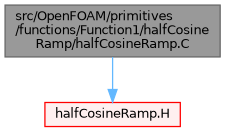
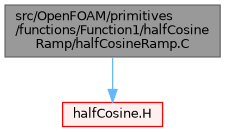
(113, 115) -> (113, 115)
